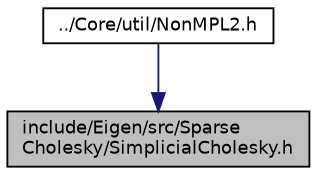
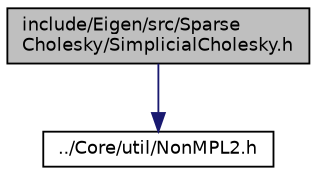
(158, 68) -> (158, 88)
